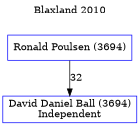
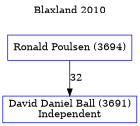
(70, 109) -> (70, 109)
